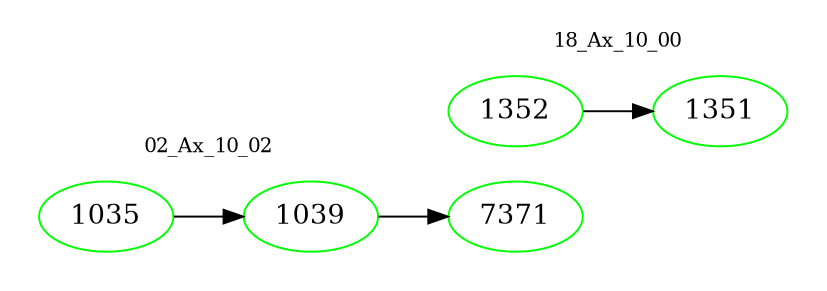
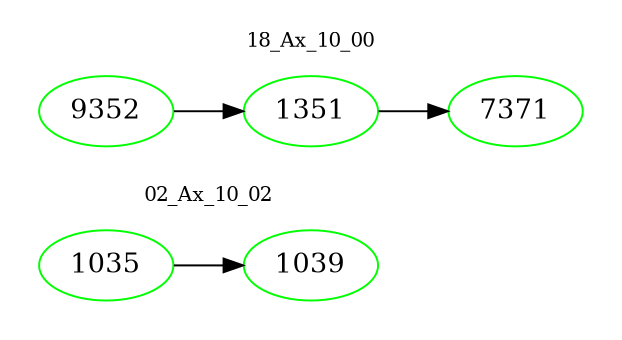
(516, 111) -> (106, 111)
(406, 217) -> (403, 111)
